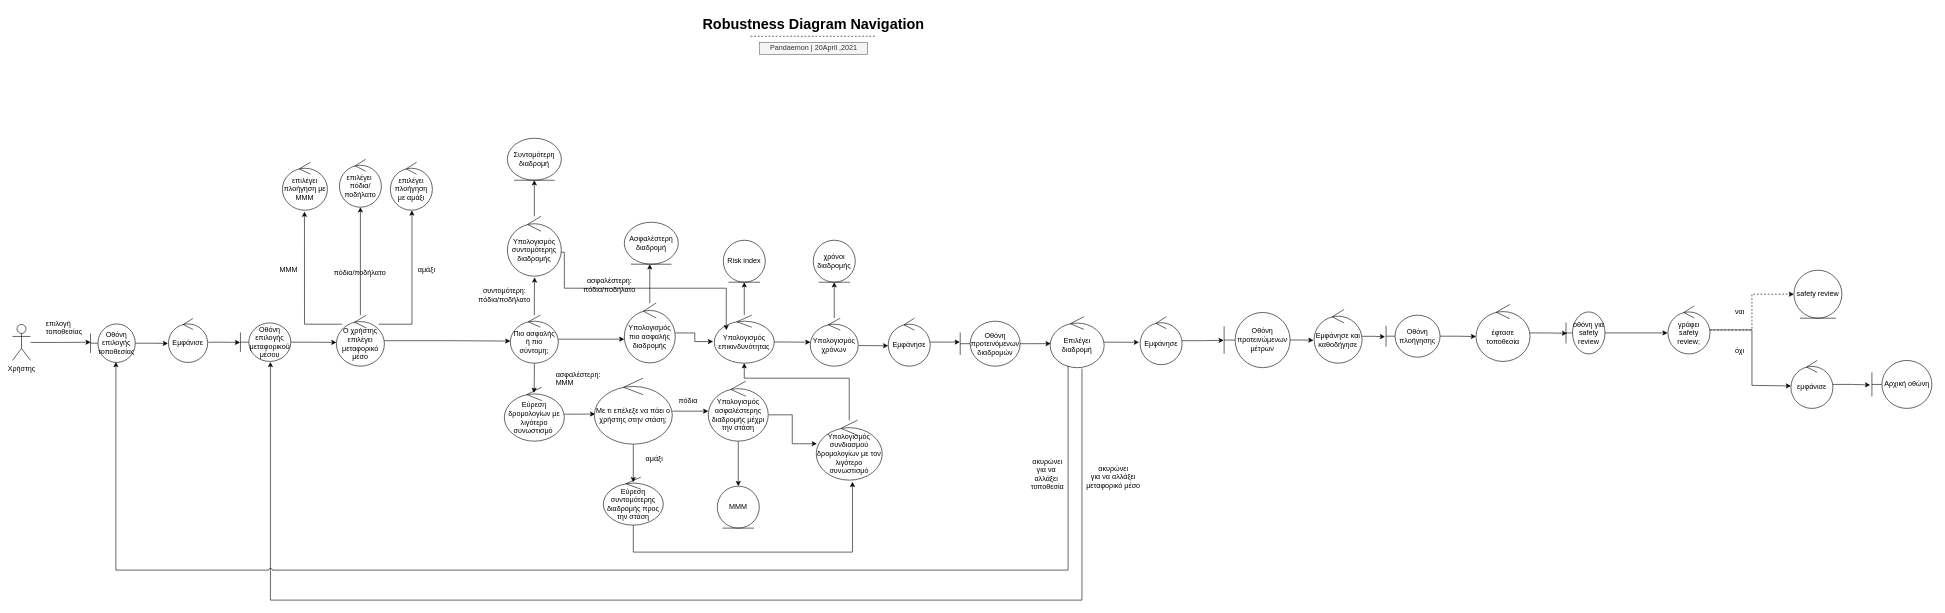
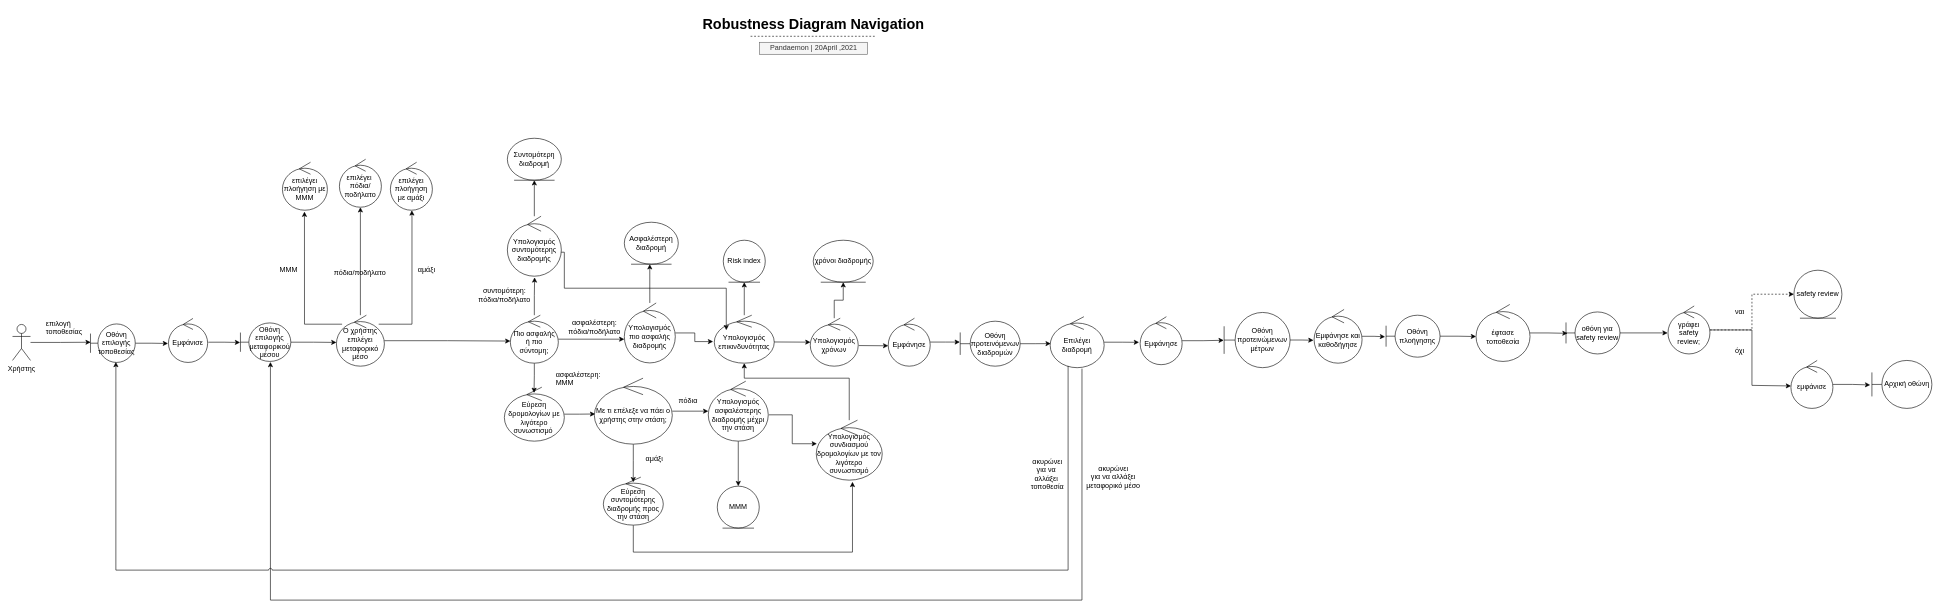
(834, 261) -> (843, 261)
(609, 285) -> (594, 327)
(1586, 333) -> (1593, 333)
